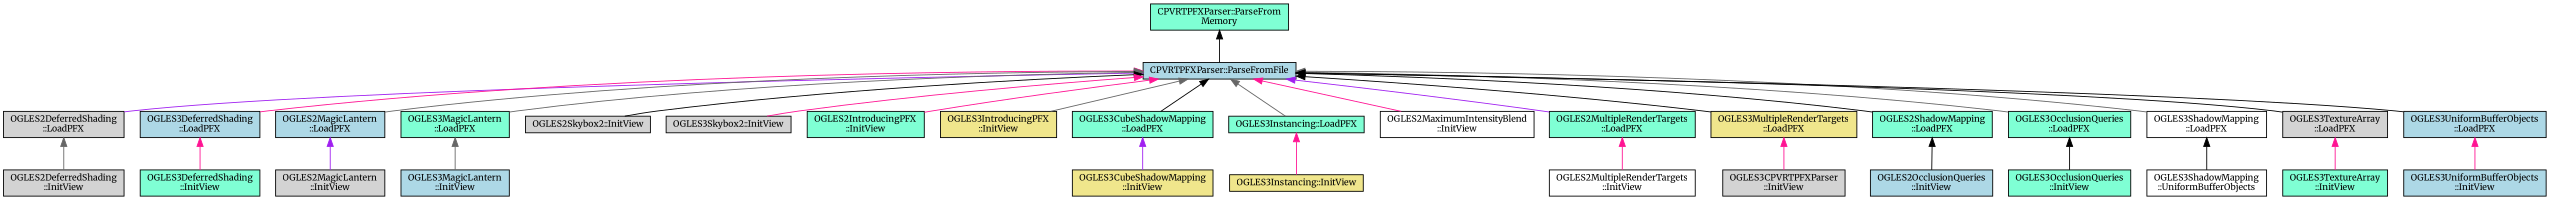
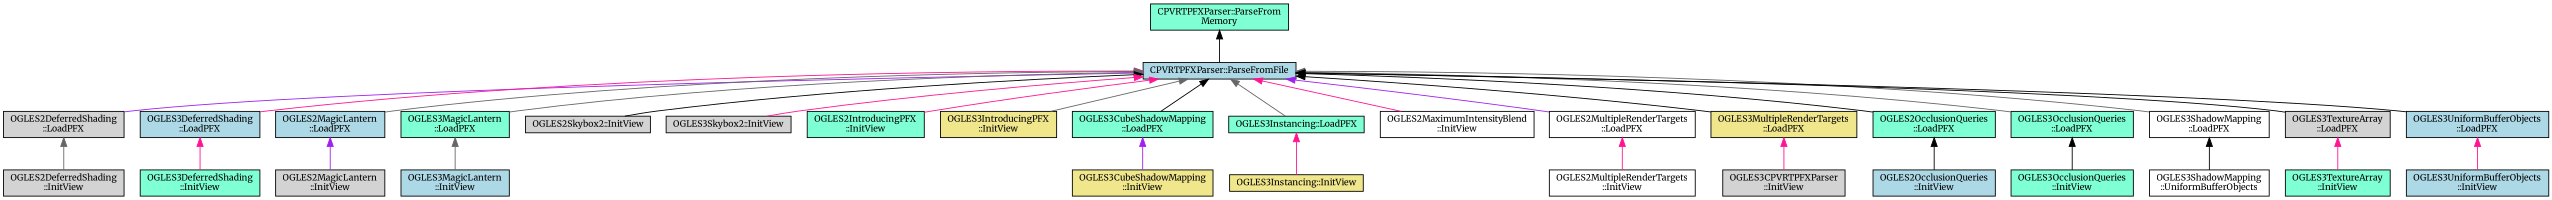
(1622, 124) -> (1622, 124)
(1932, 124) -> (1934, 124)
